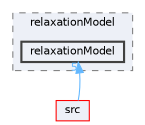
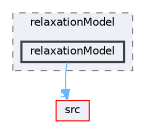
(80, 87) -> (66, 77)
